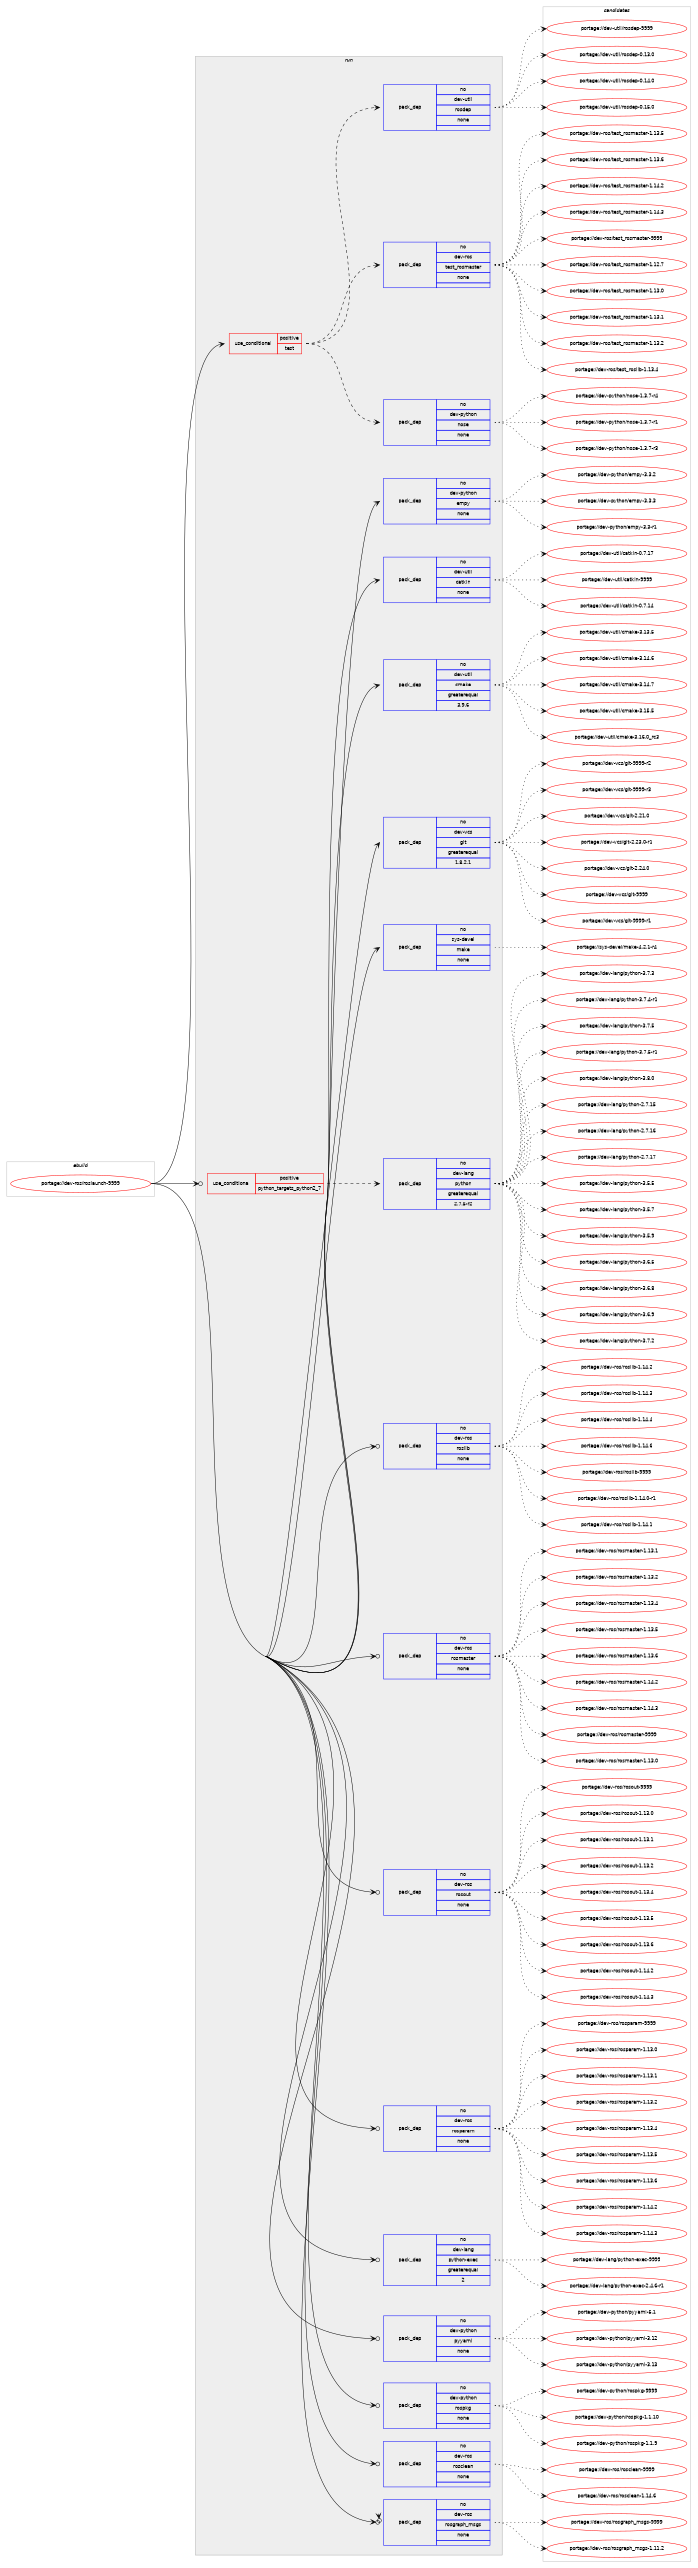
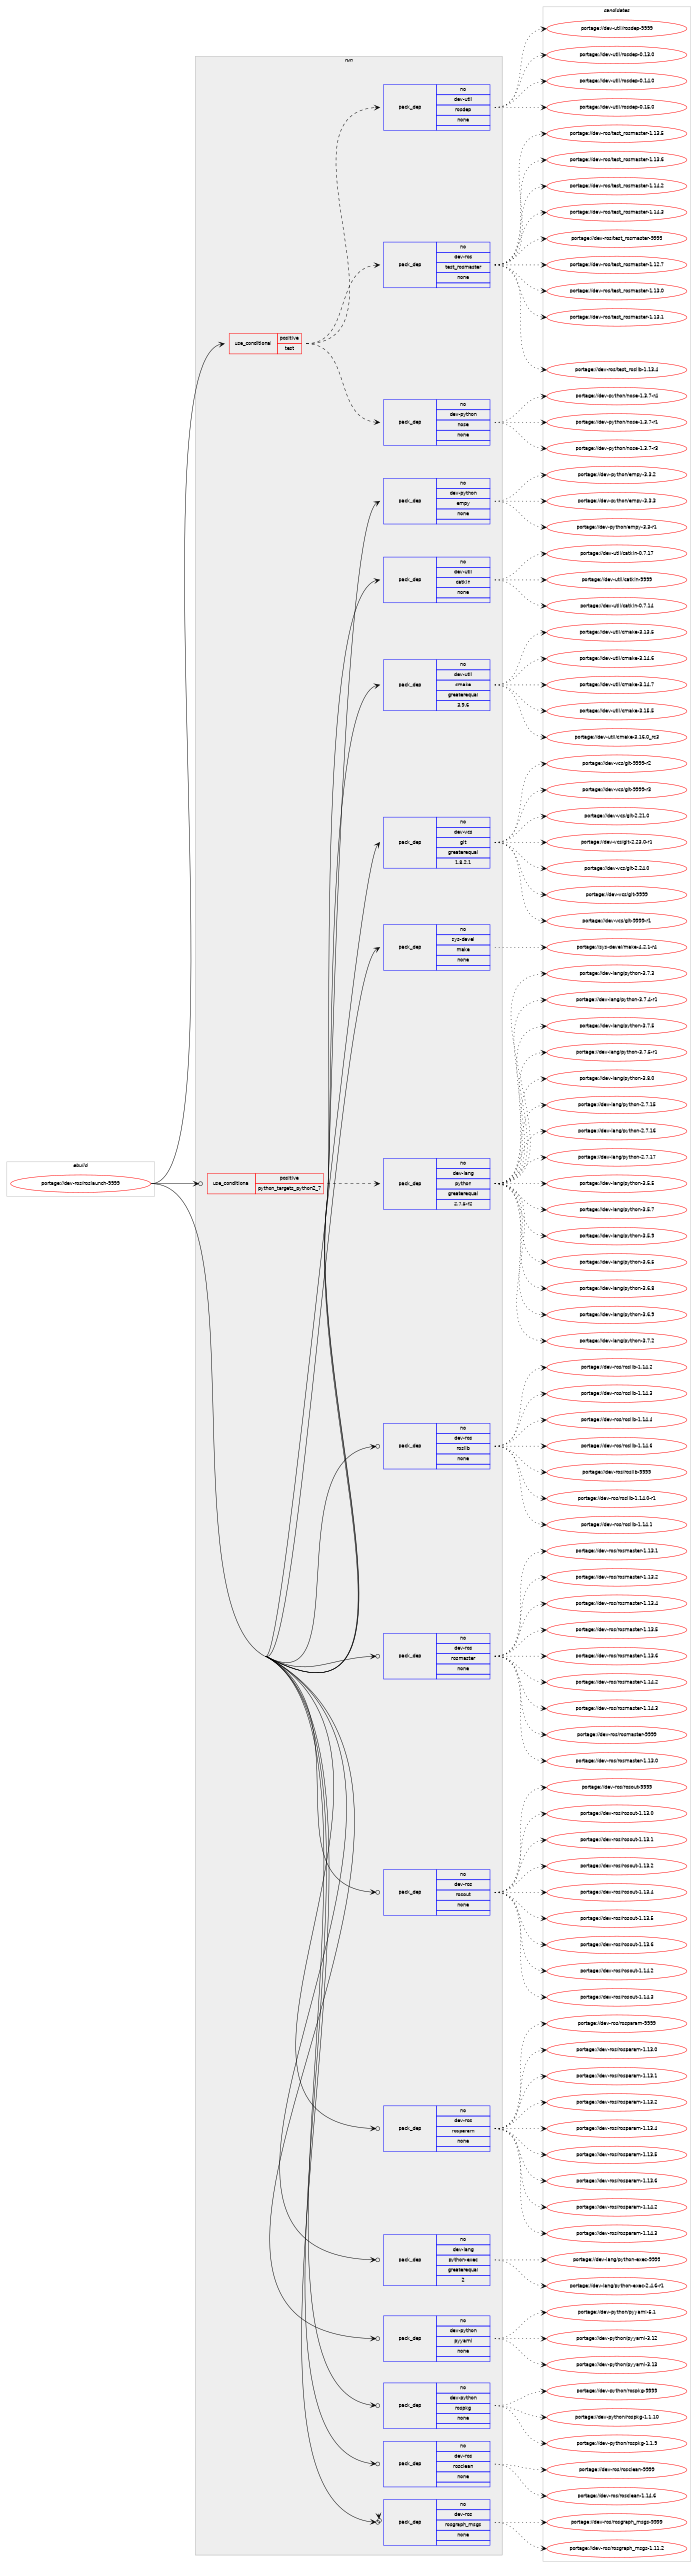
(617, 344) -> none
